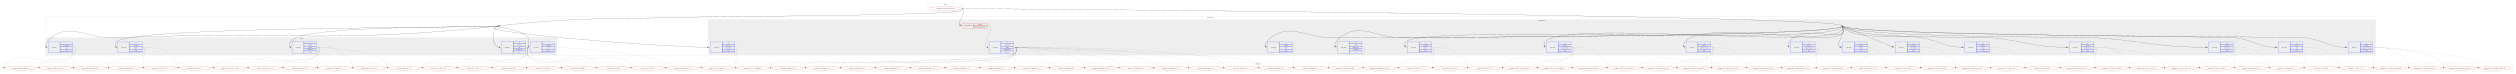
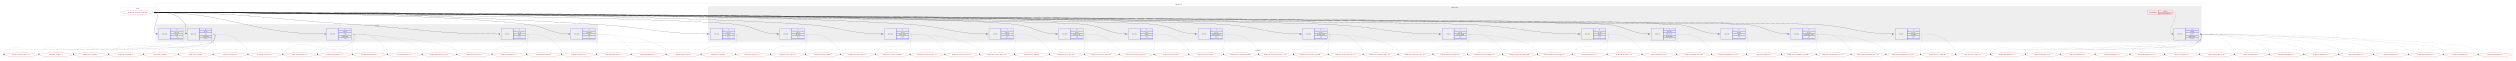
(962, 16) -> none
